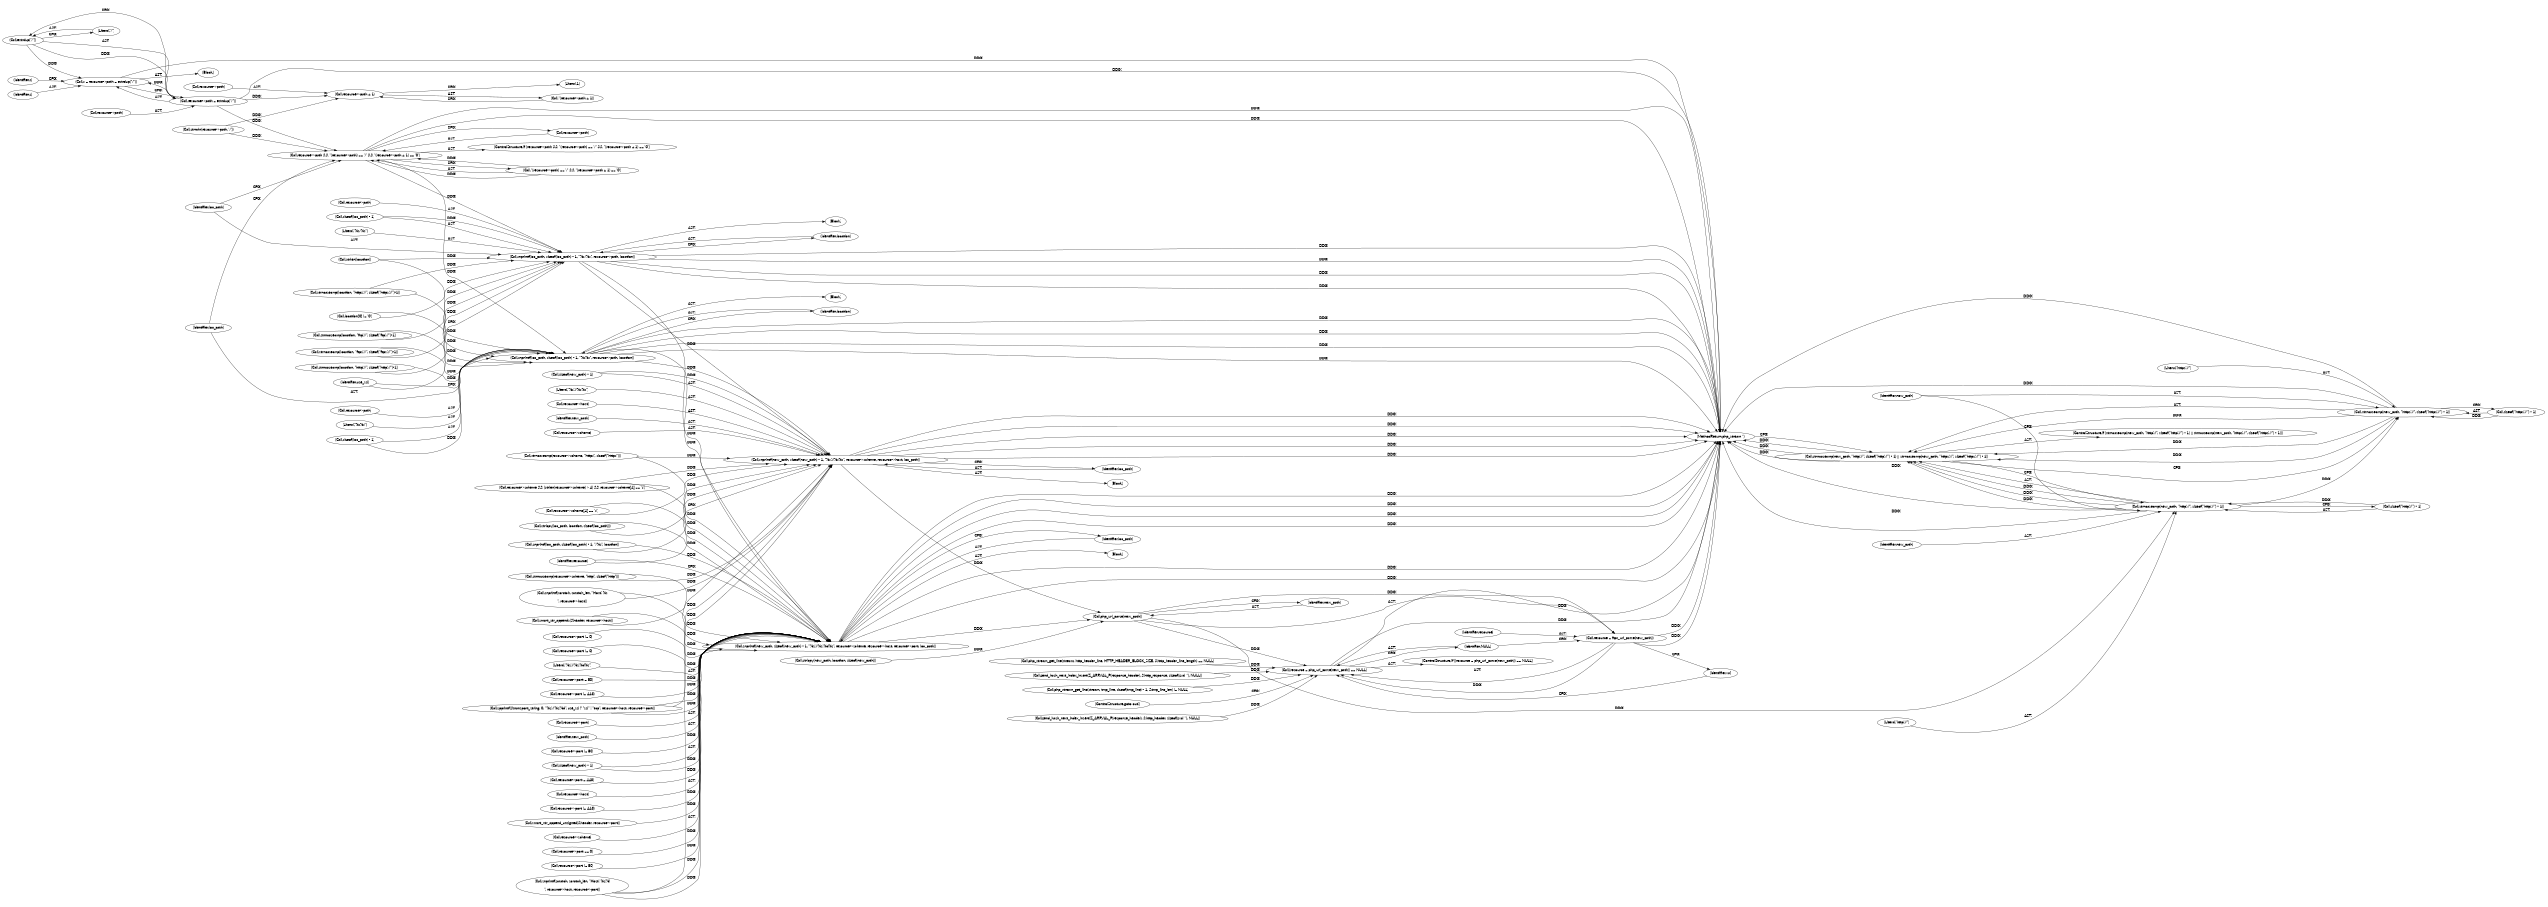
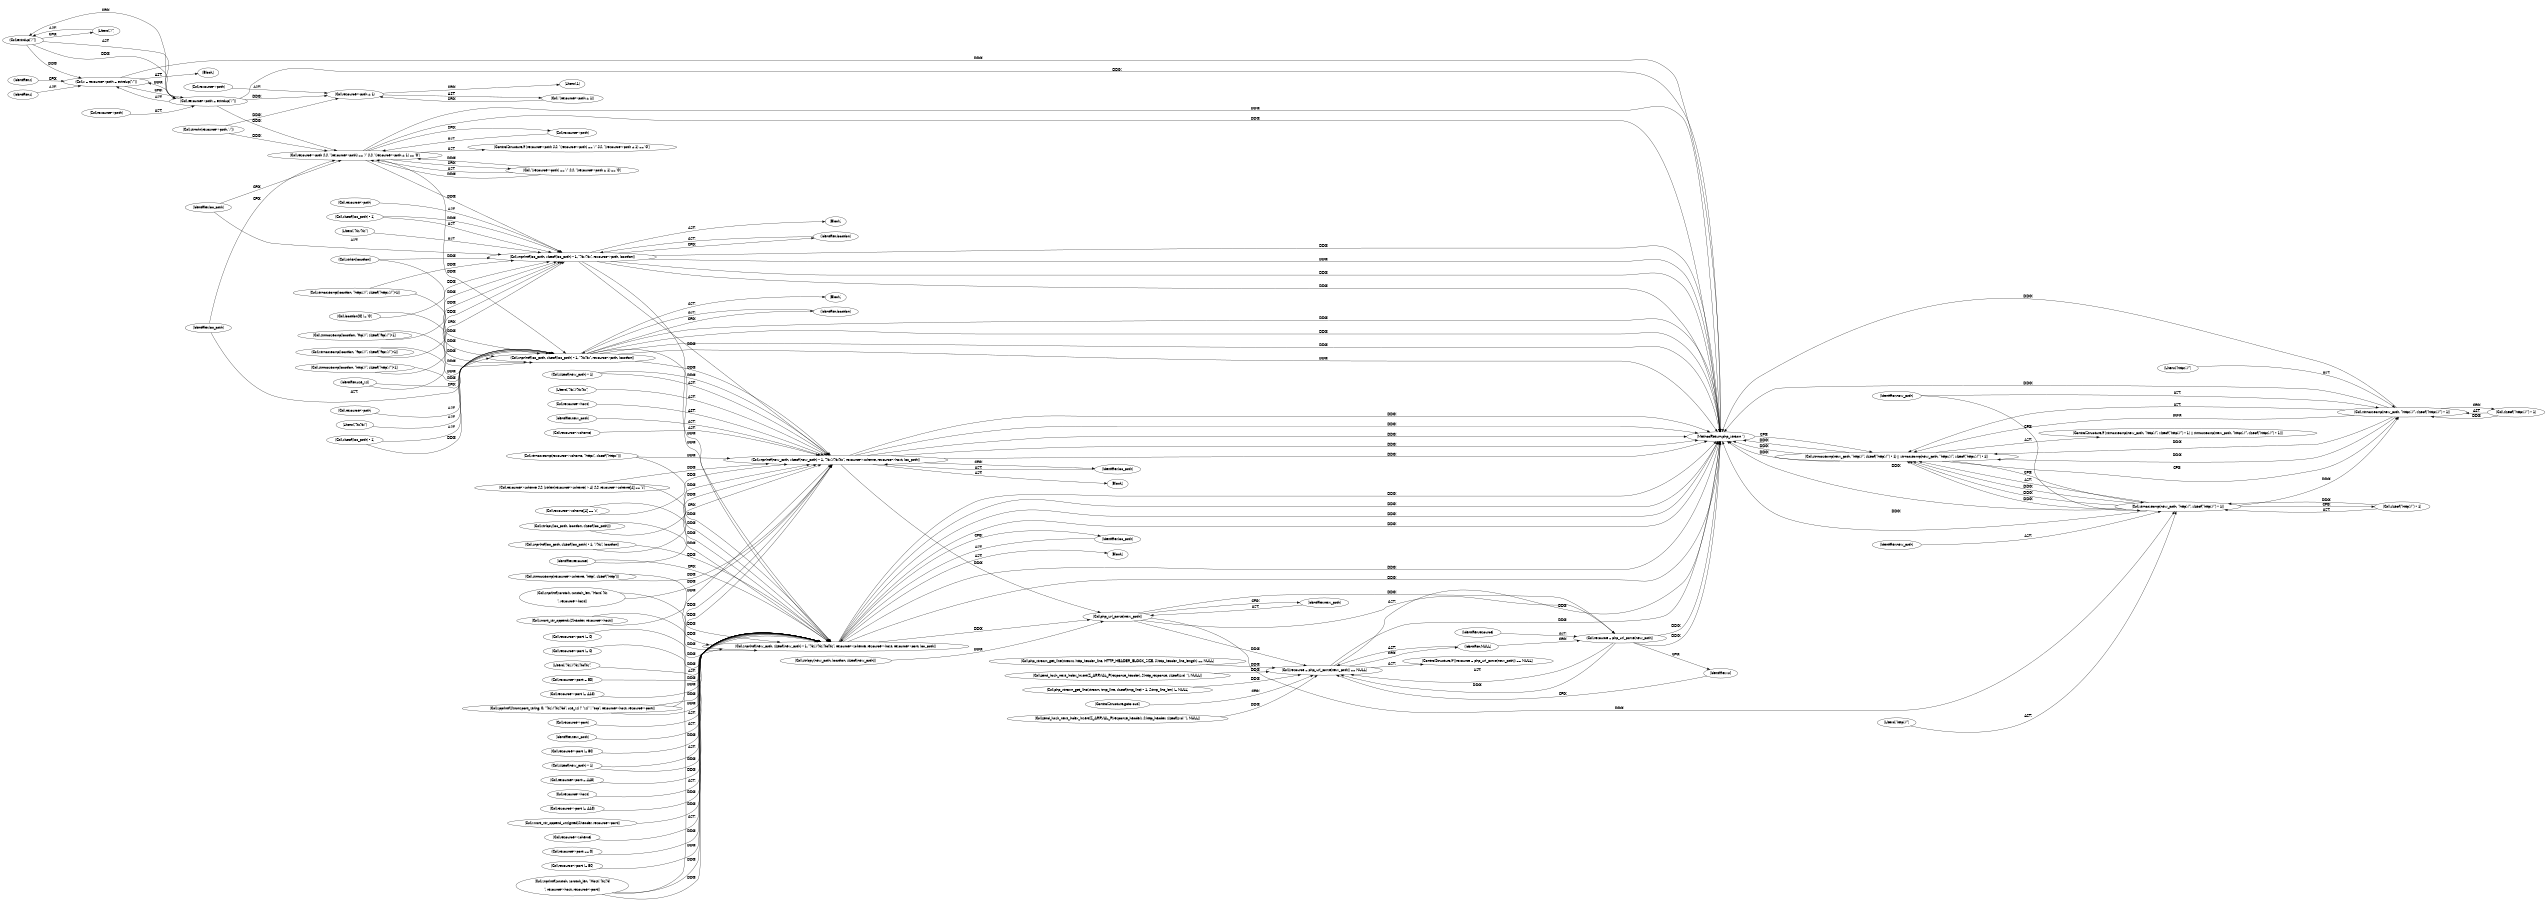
(1620, 638) -> (1620, 638)
